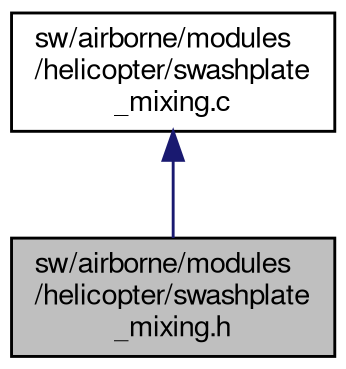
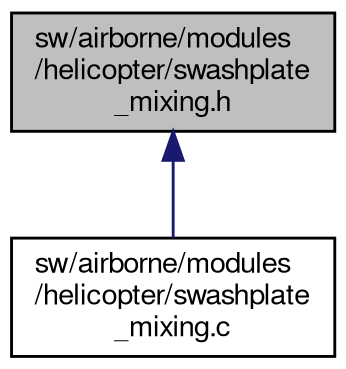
(173, 199) -> (173, 199)
